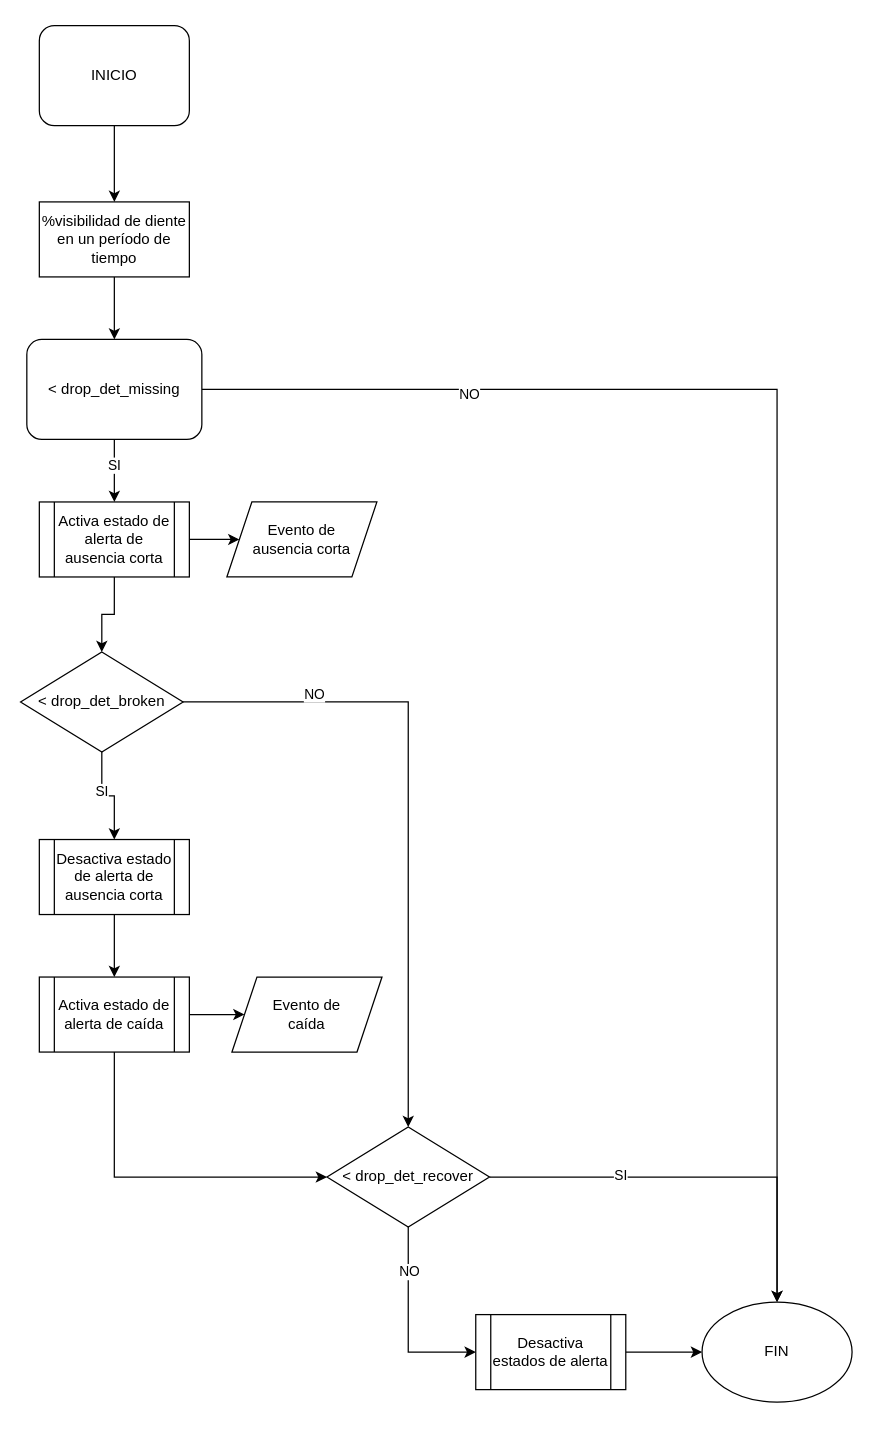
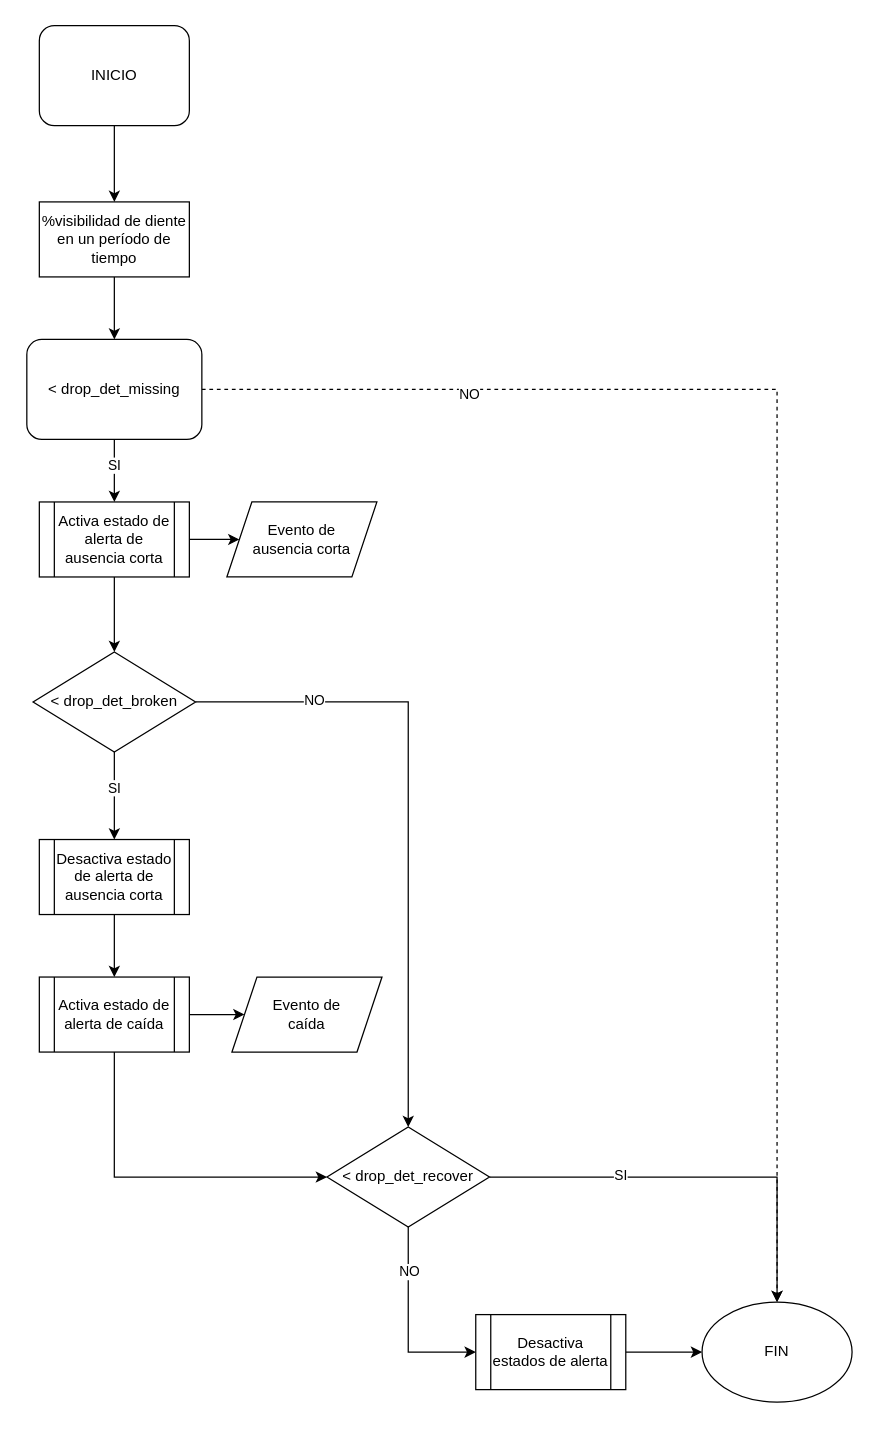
(777, 633) -> (777, 633)
(102, 702) -> (114, 702)
